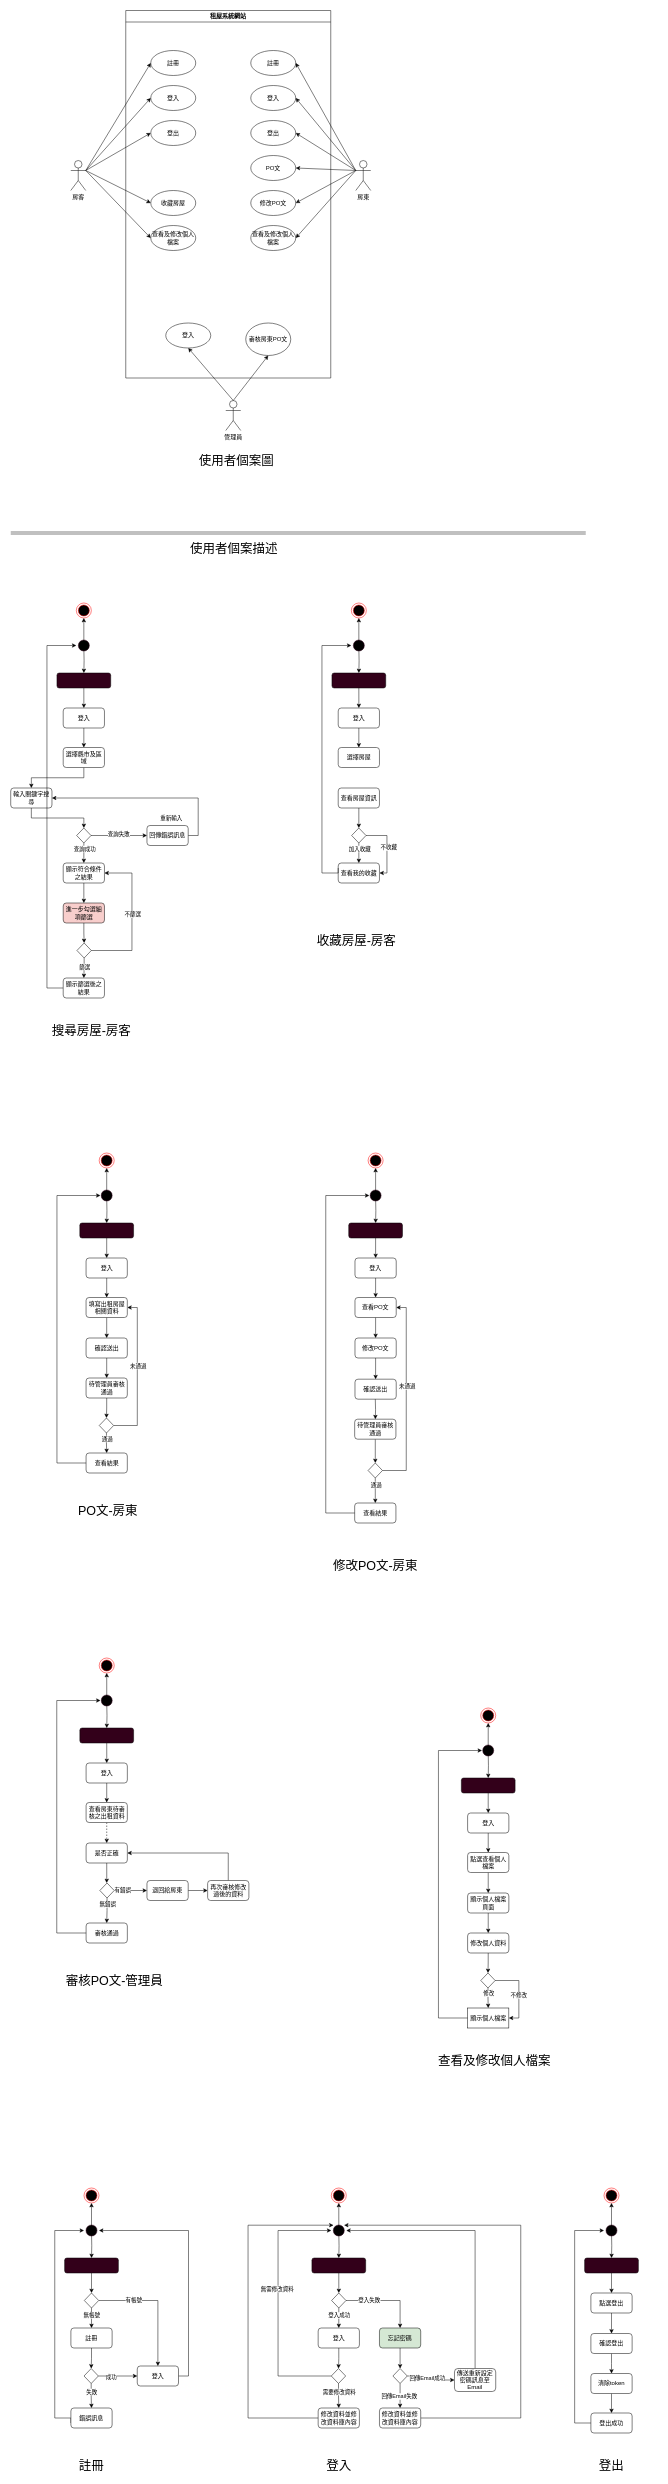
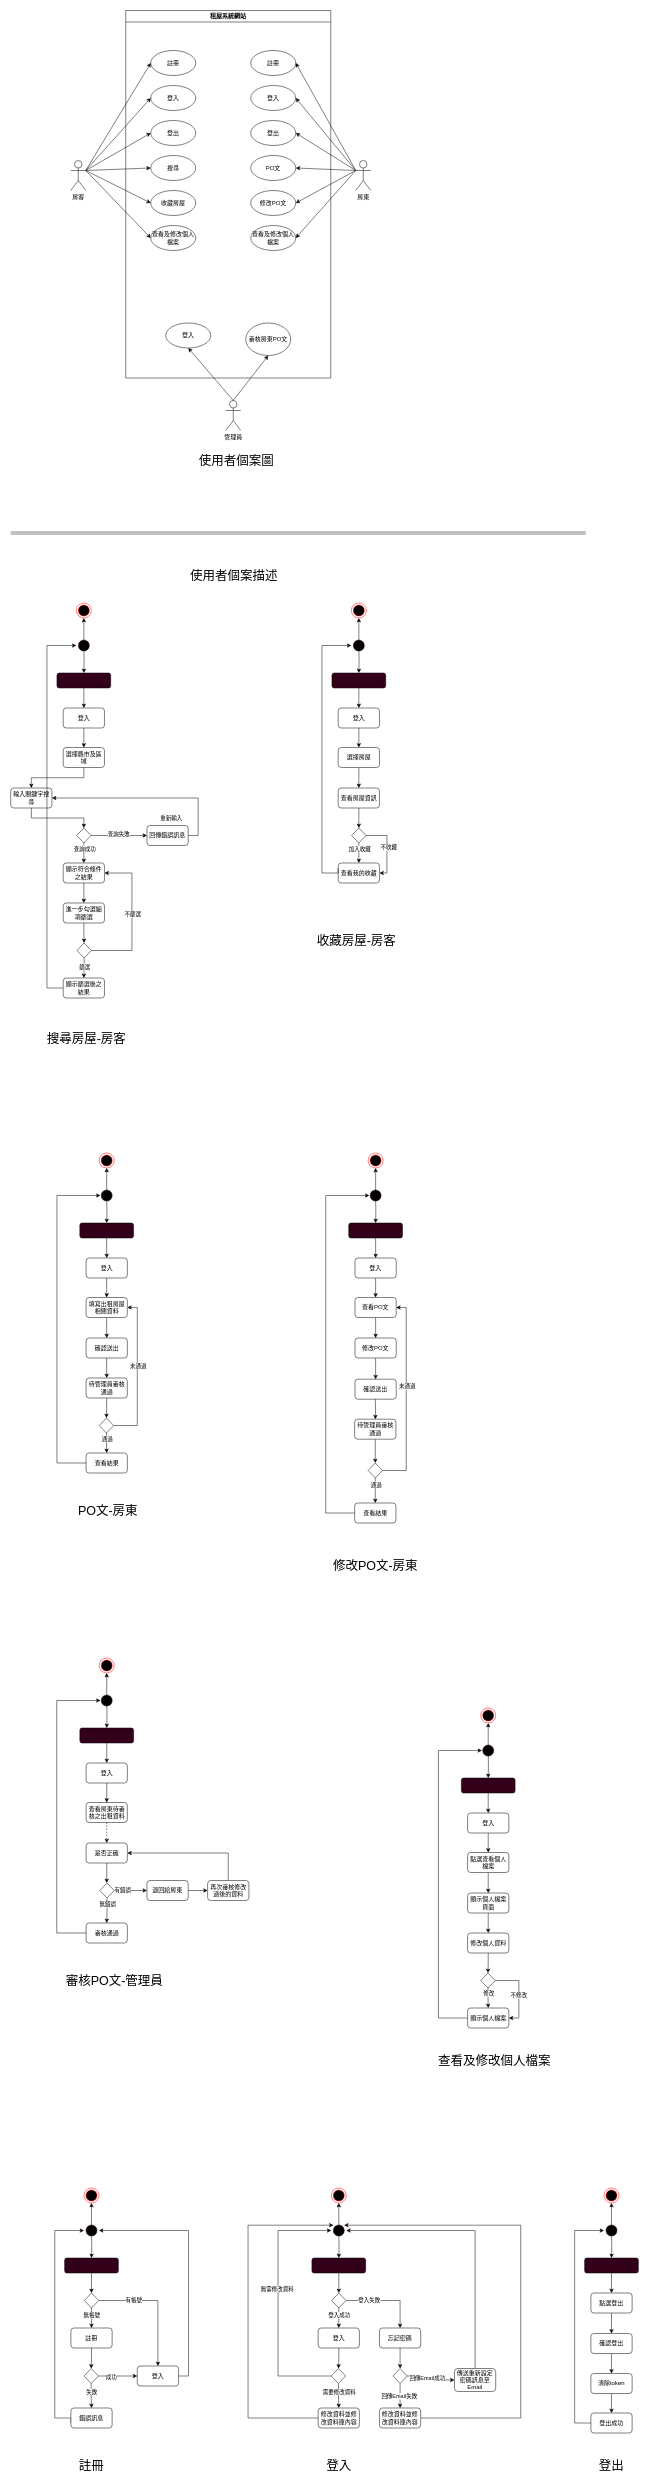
none -> (140, 168)
none -> (173, 168)
(234, 548) -> (234, 575)
none -> (359, 783)
(84, 913) -> (84, 913)
(92, 1030) -> (87, 1038)
(488, 2018) -> (488, 2018)
(400, 2338) -> (400, 2338)
